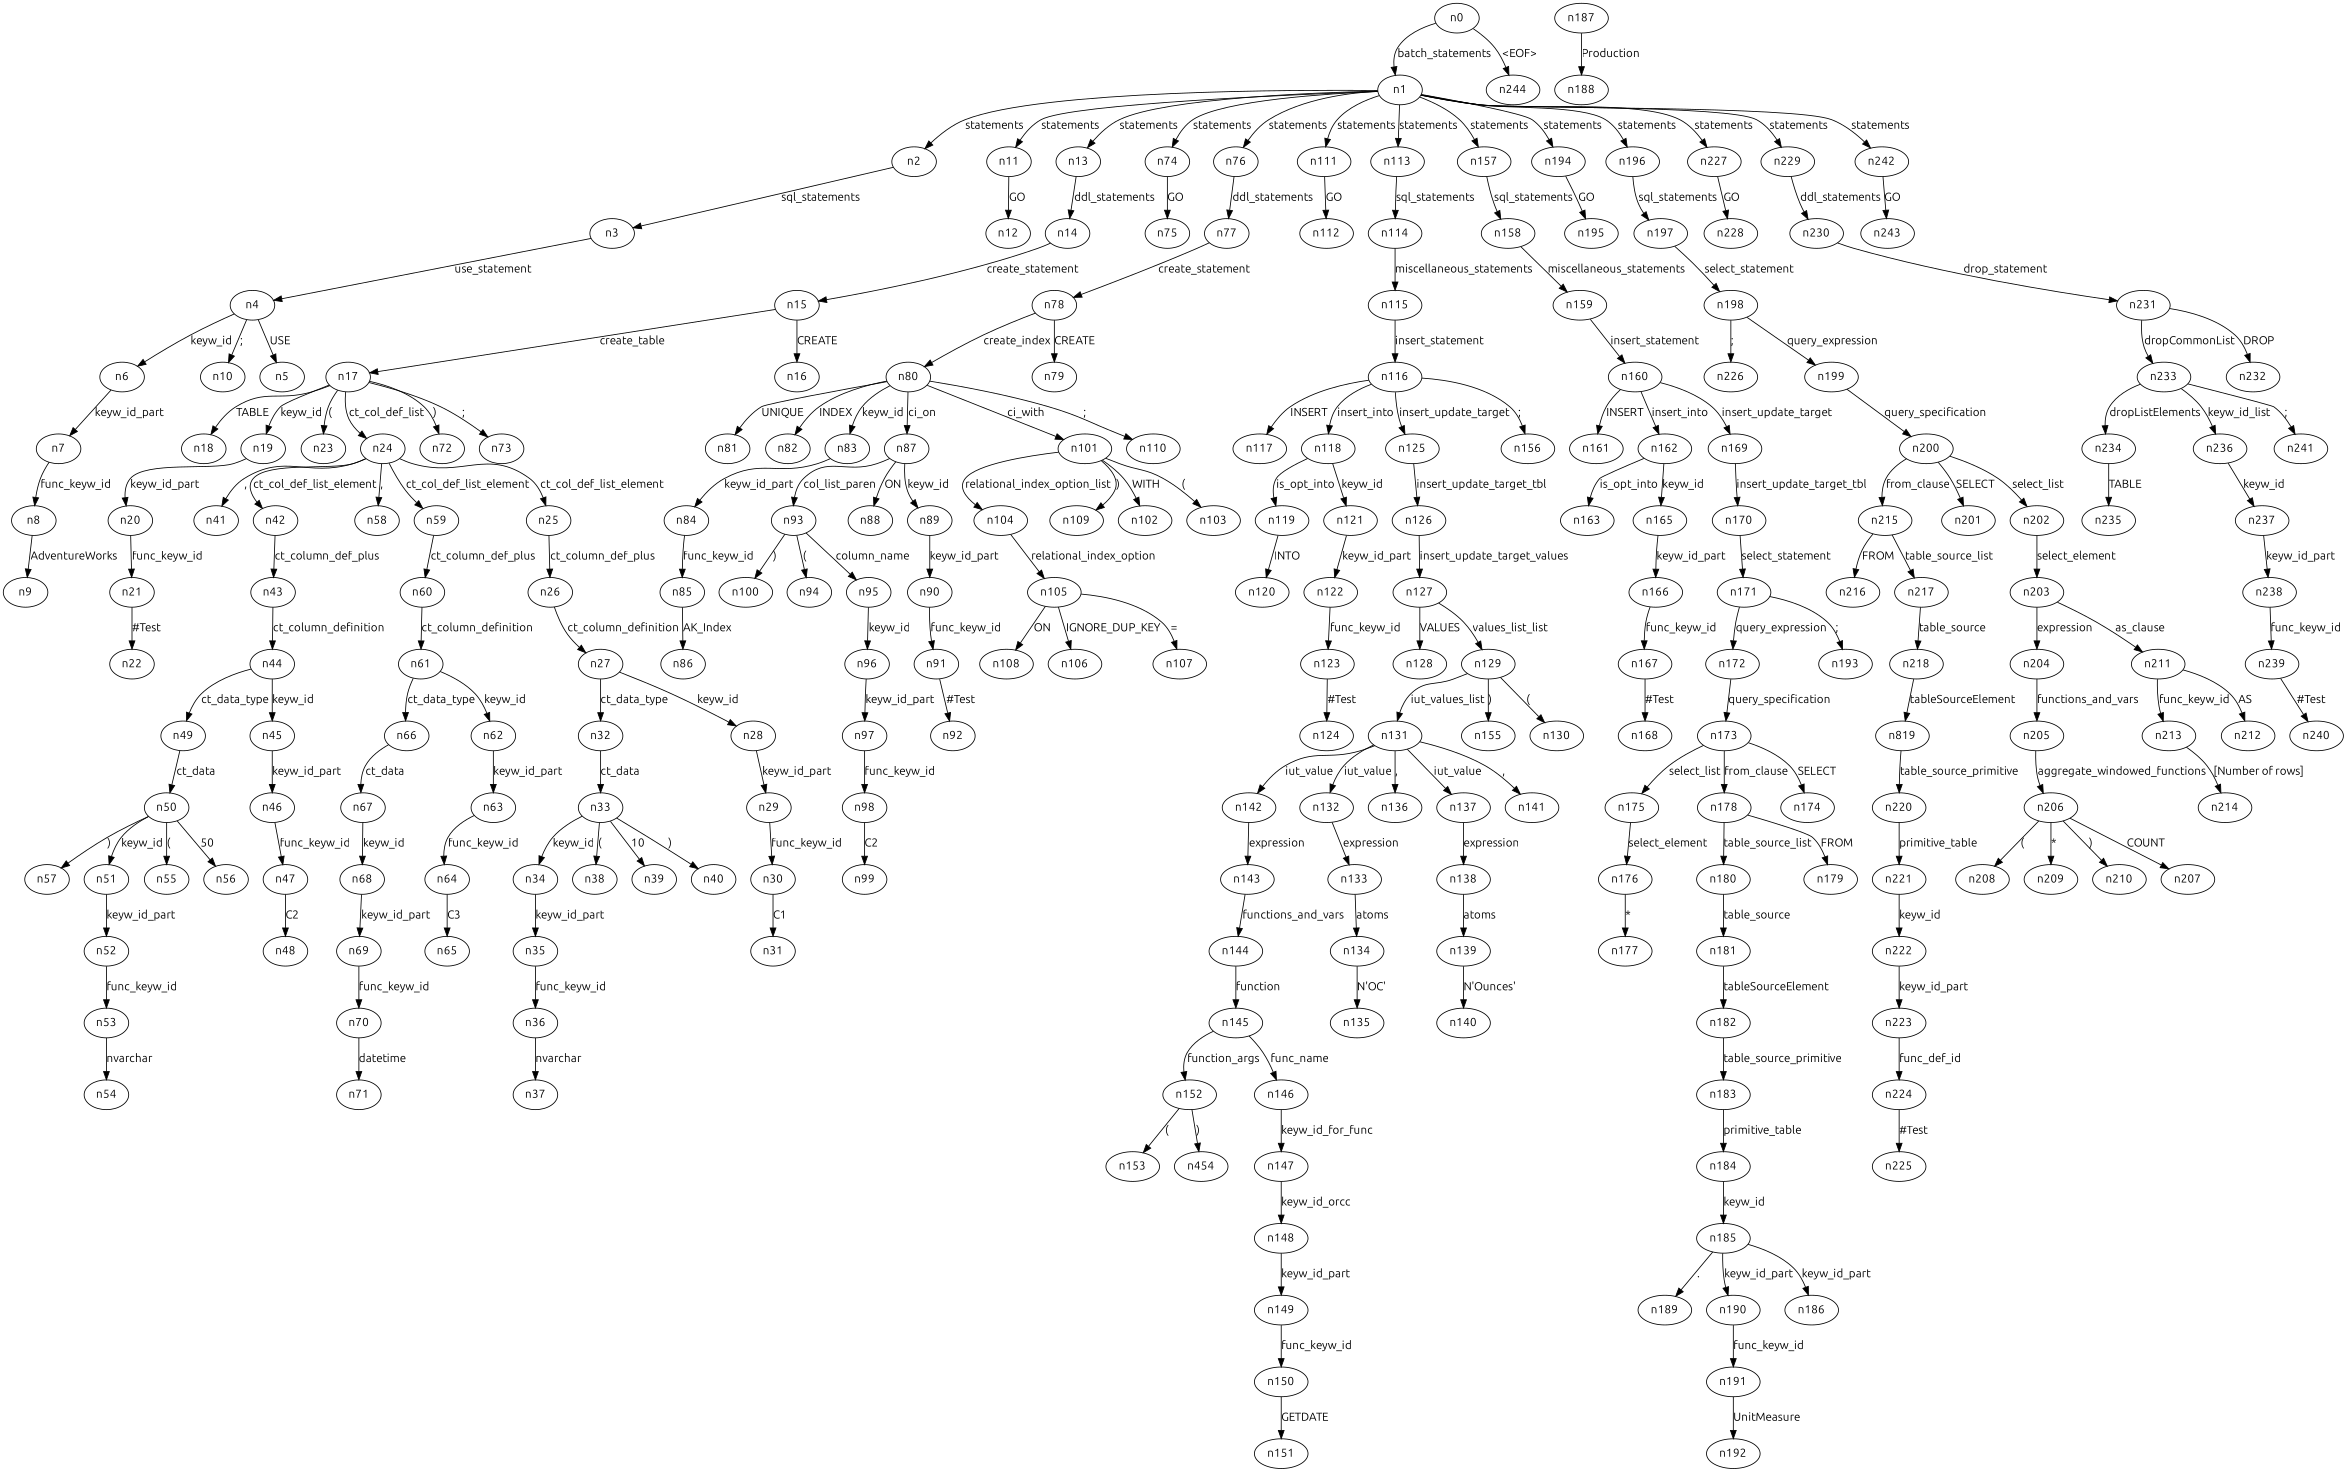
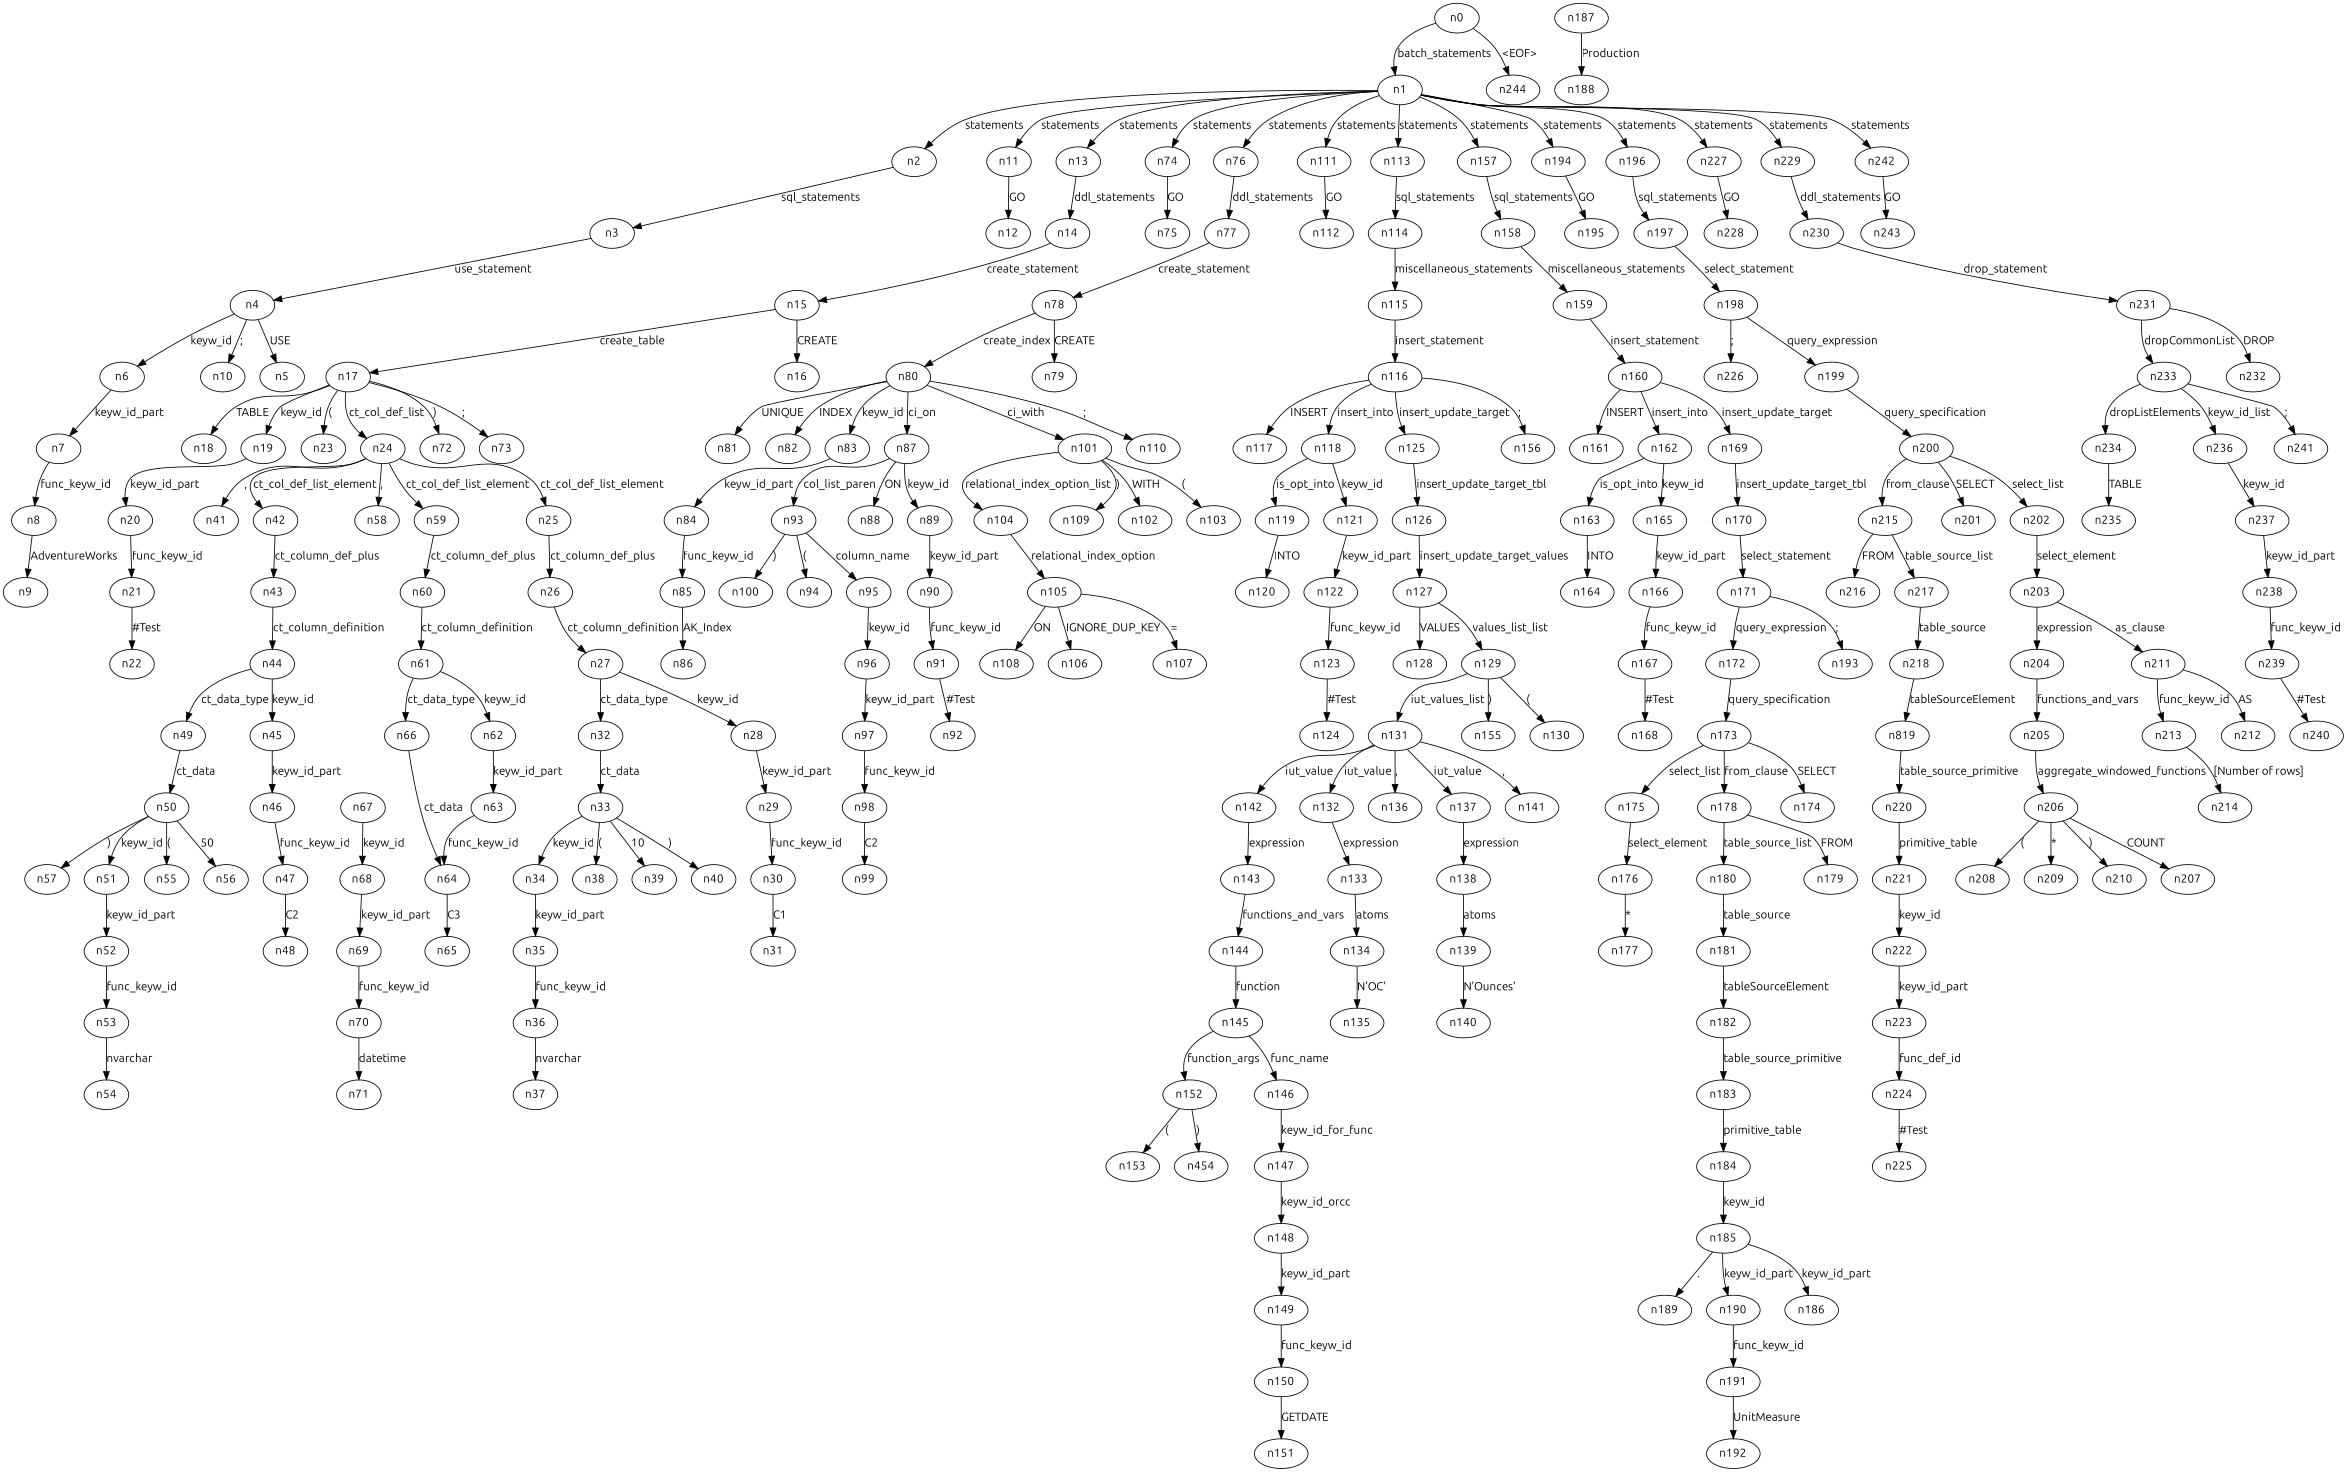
none -> (1587, 592)
(369, 761) -> (419, 805)
